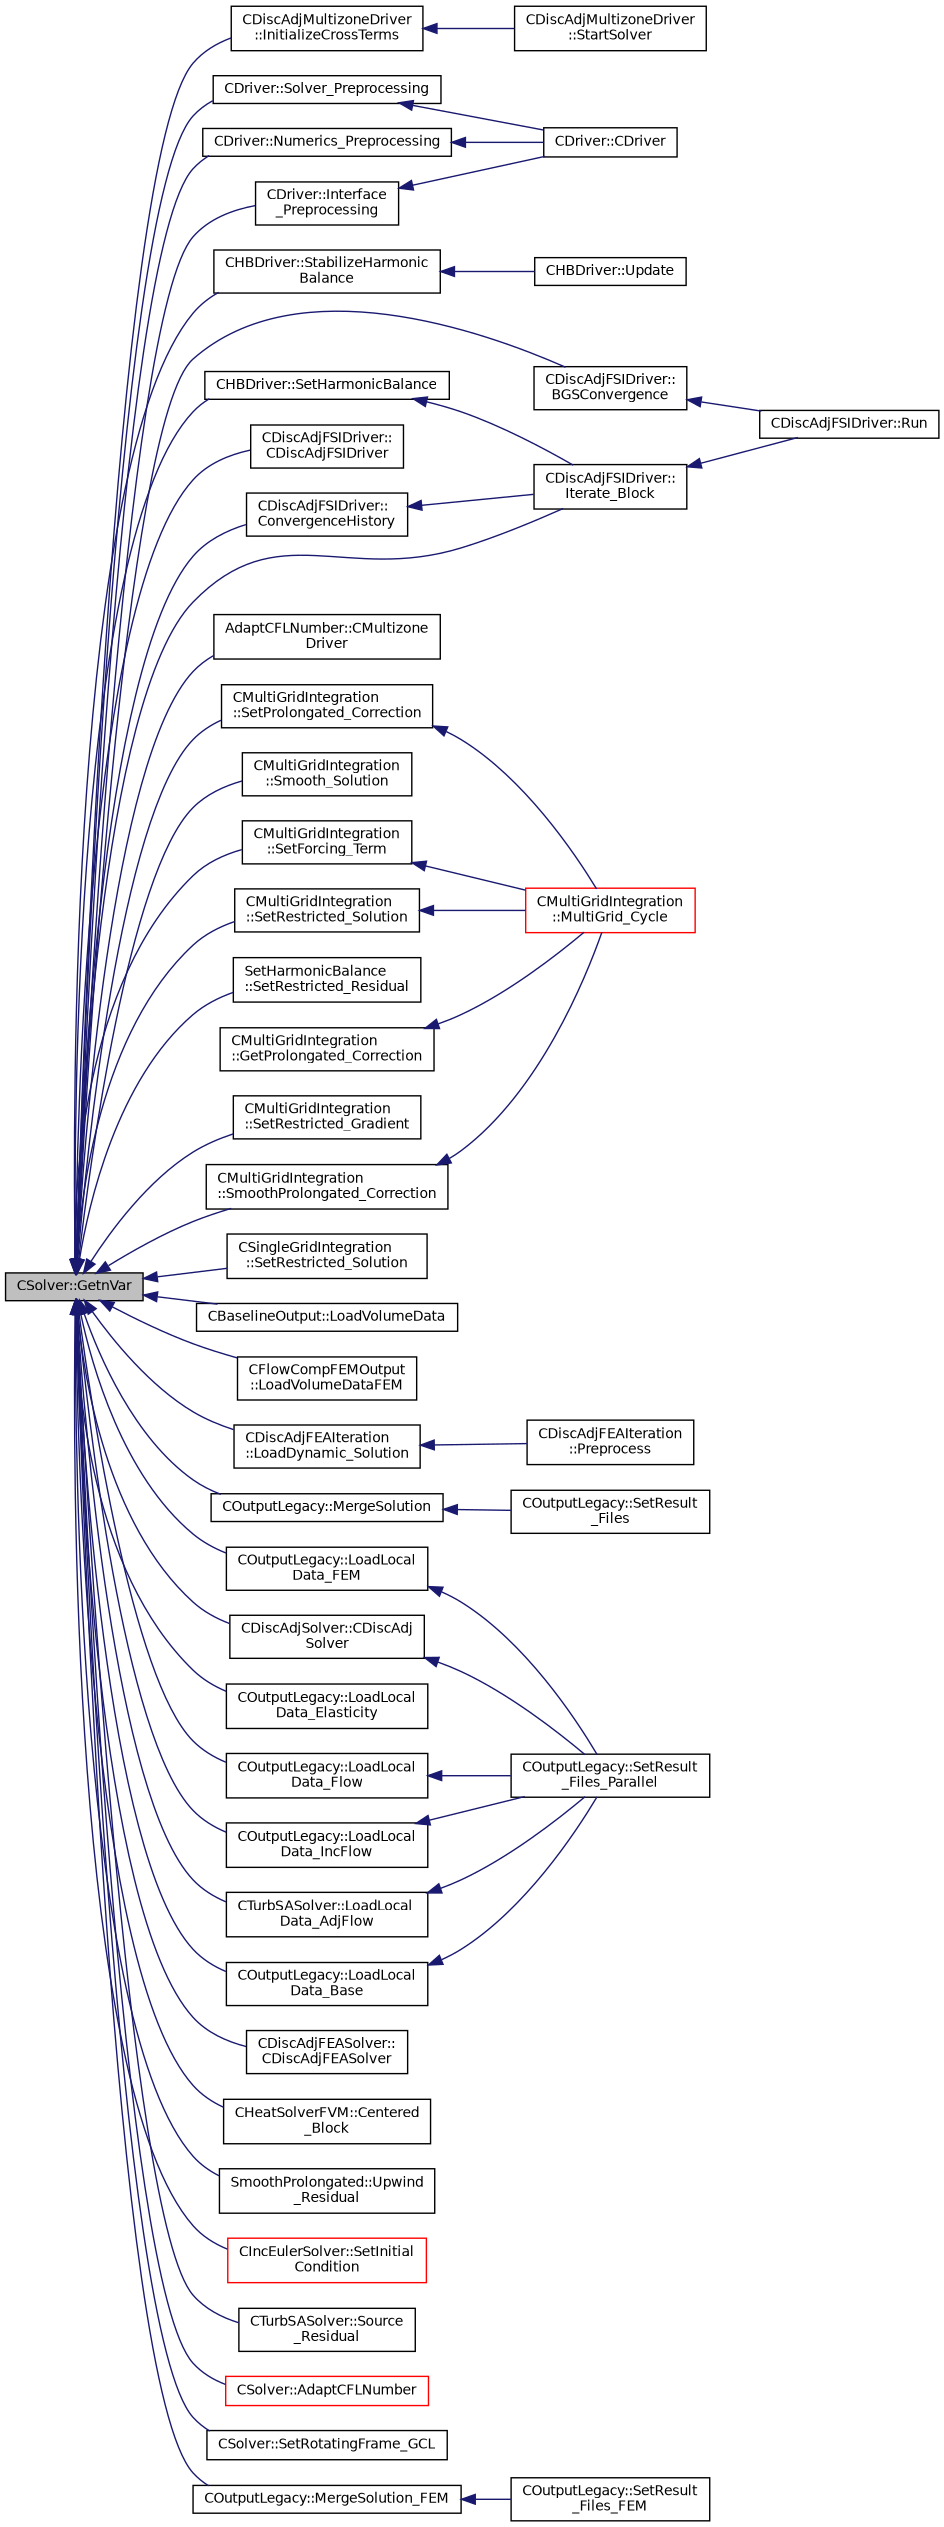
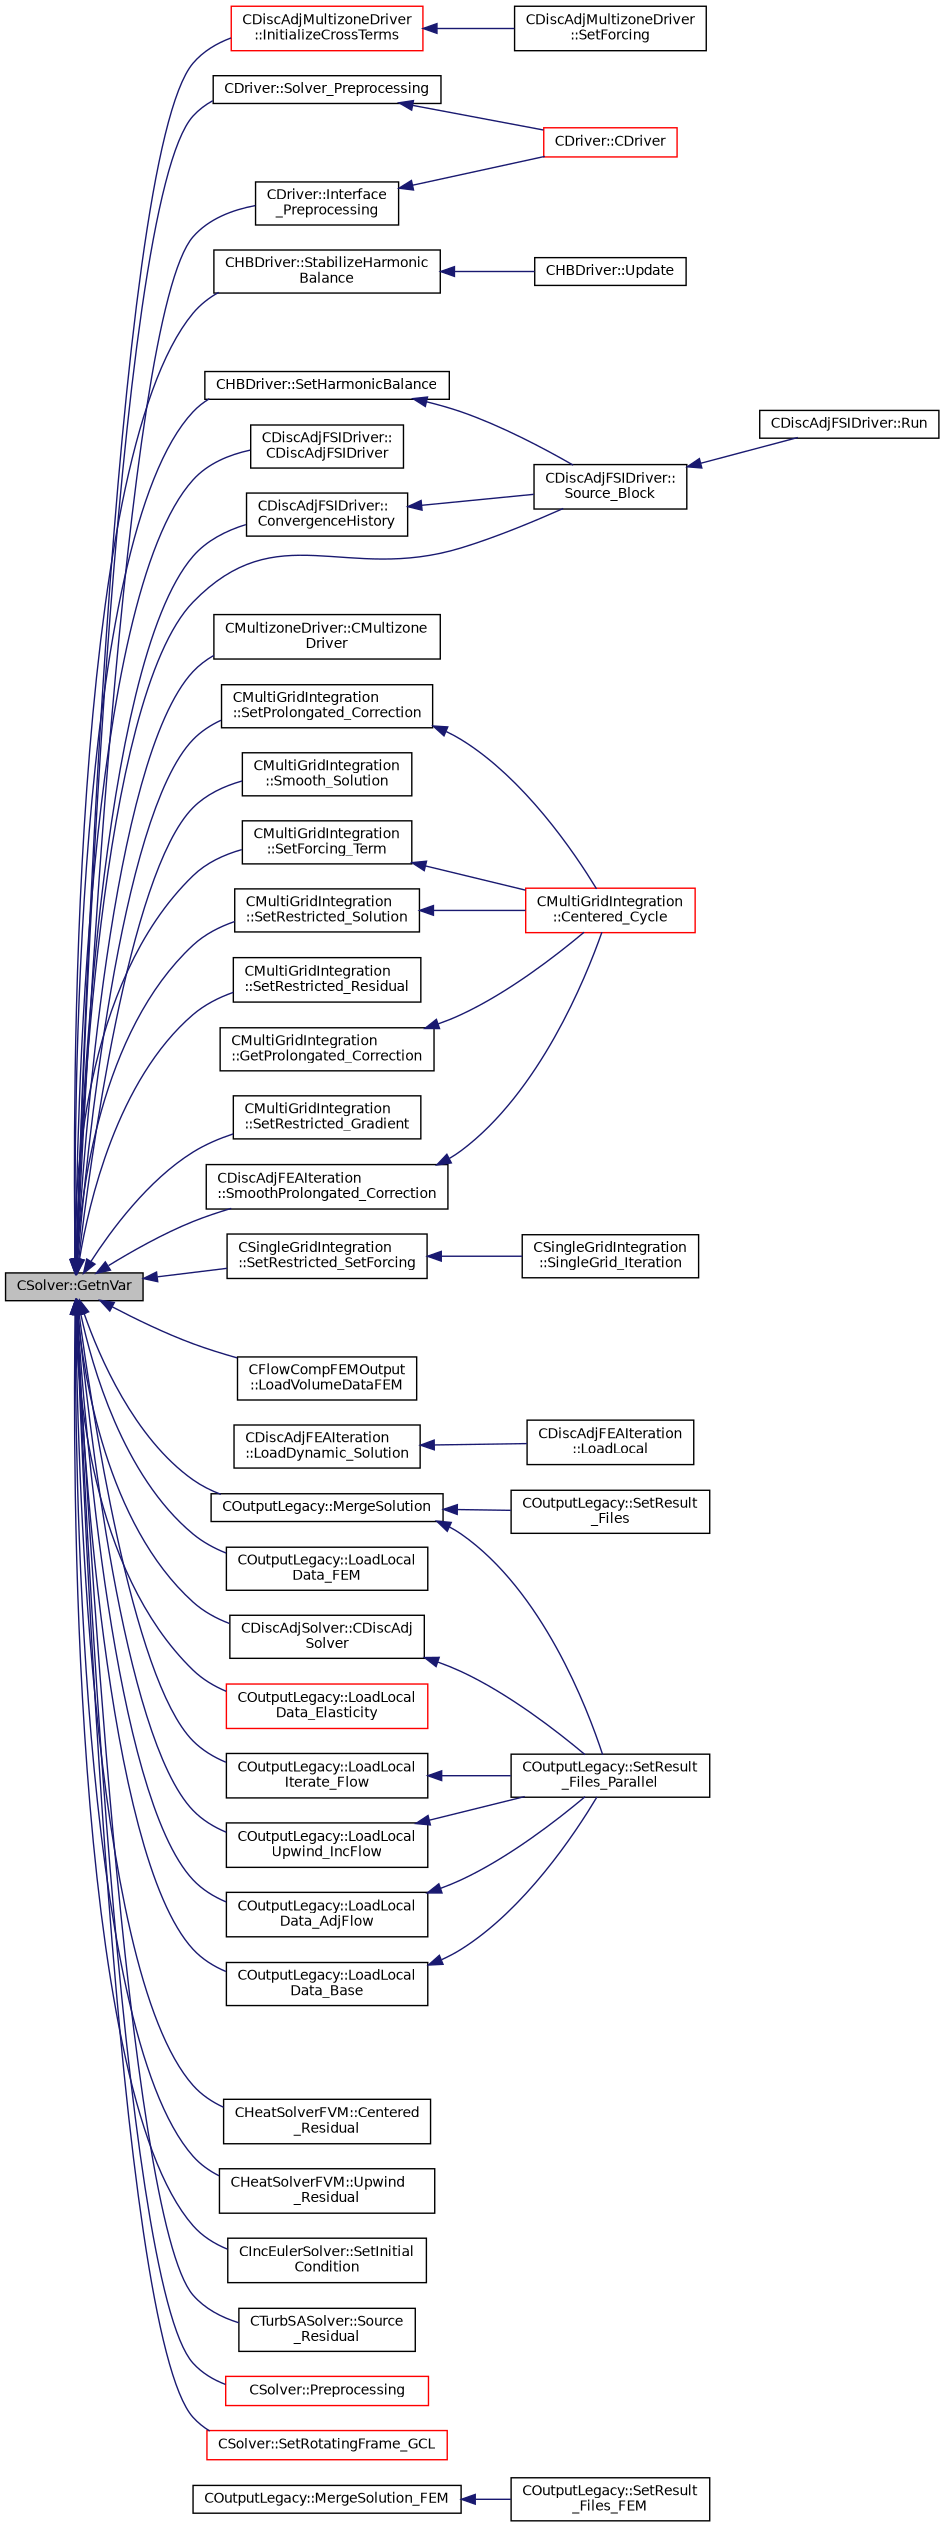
(327, 28) -> (327, 28)
(610, 28) -> (610, 28)
(327, 142) -> none
(610, 142) -> (610, 142)
(610, 388) -> none
(610, 487) -> (610, 487)
(327, 637) -> (327, 637)
(610, 910) -> (610, 910)
(327, 980) -> (327, 980)
(327, 1187) -> (327, 1187)
(327, 1256) -> (327, 1256)
none -> (610, 1256)
(327, 1317) -> none
(154, 1382) -> none
(610, 1442) -> (610, 1442)
(530, 1662) -> (544, 1628)
(327, 1706) -> (327, 1706)
(327, 1776) -> (327, 1776)
(327, 1845) -> (327, 1845)
(105, 1908) -> none
(327, 1915) -> (327, 1915)
(327, 2052) -> none
(327, 2122) -> (327, 2122)
(327, 2191) -> (327, 2191)
(327, 2260) -> (327, 2260)
(327, 2391) -> (327, 2391)
(327, 2445) -> (327, 2445)
